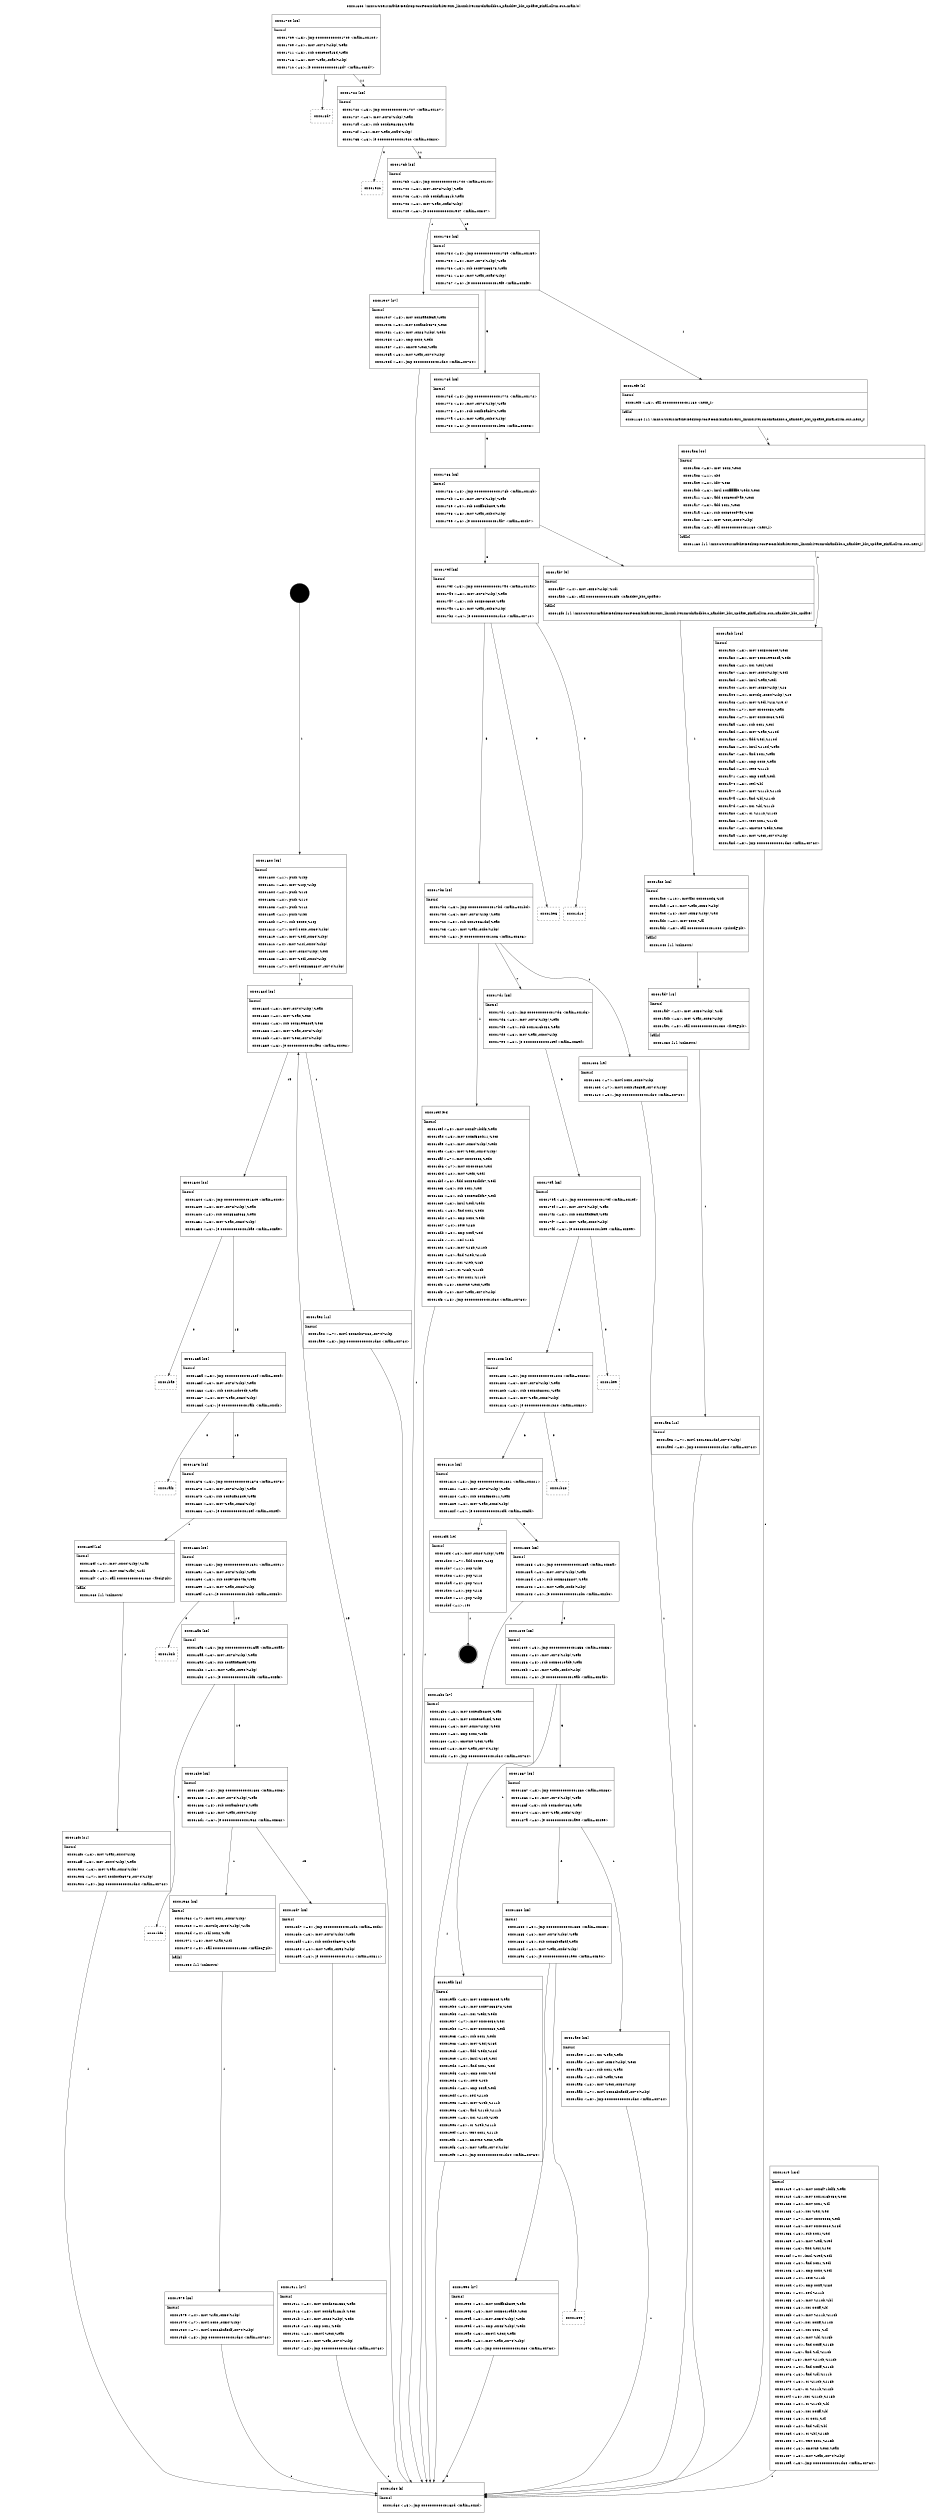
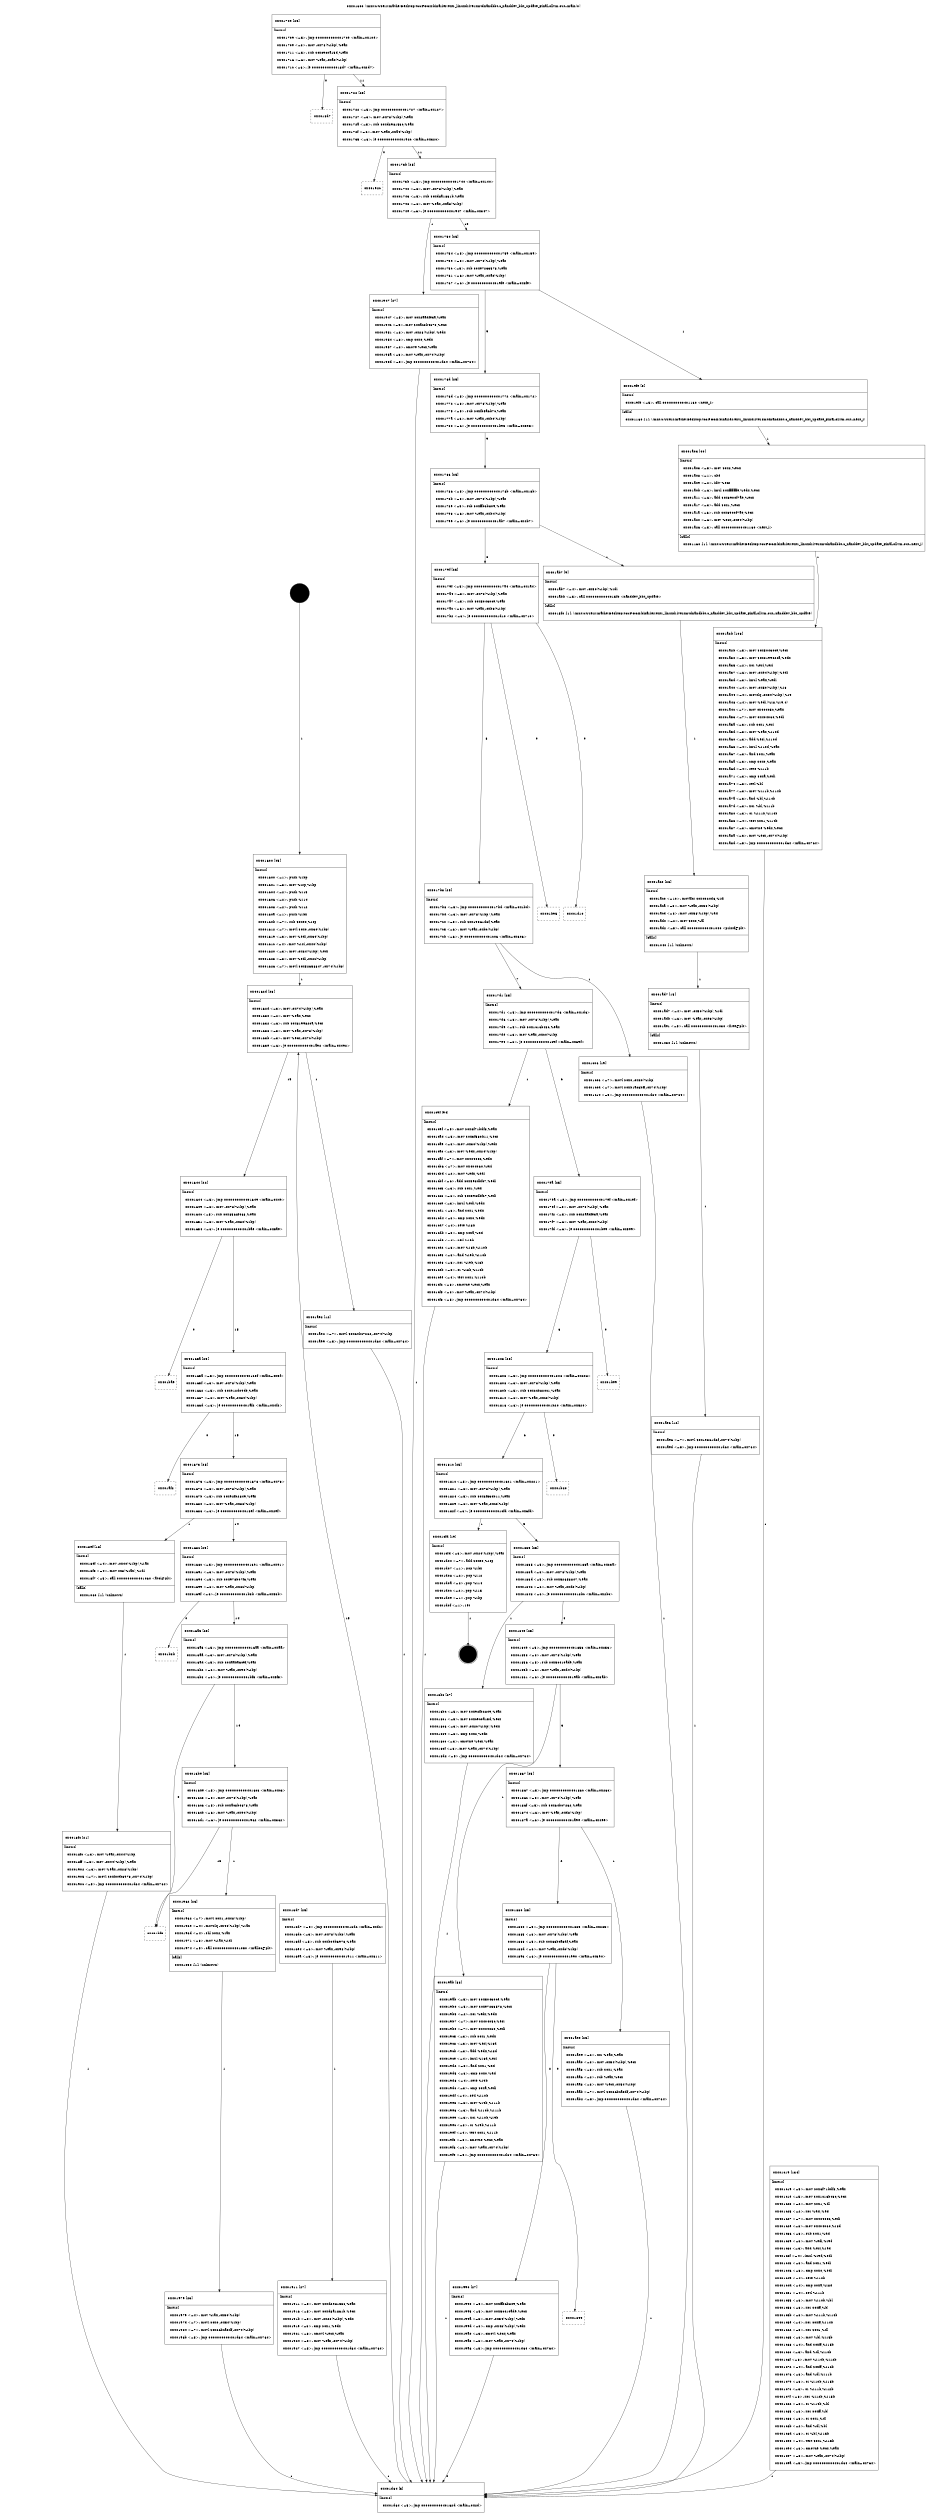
(478, 1024) -> (519, 1076)
none -> (234, 1528)
(283, 1864) -> (188, 1878)
